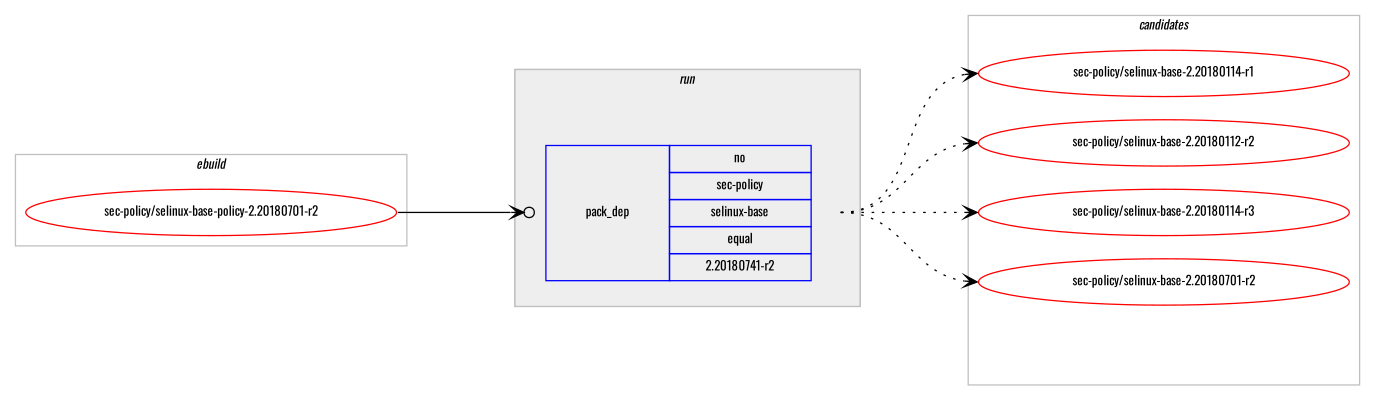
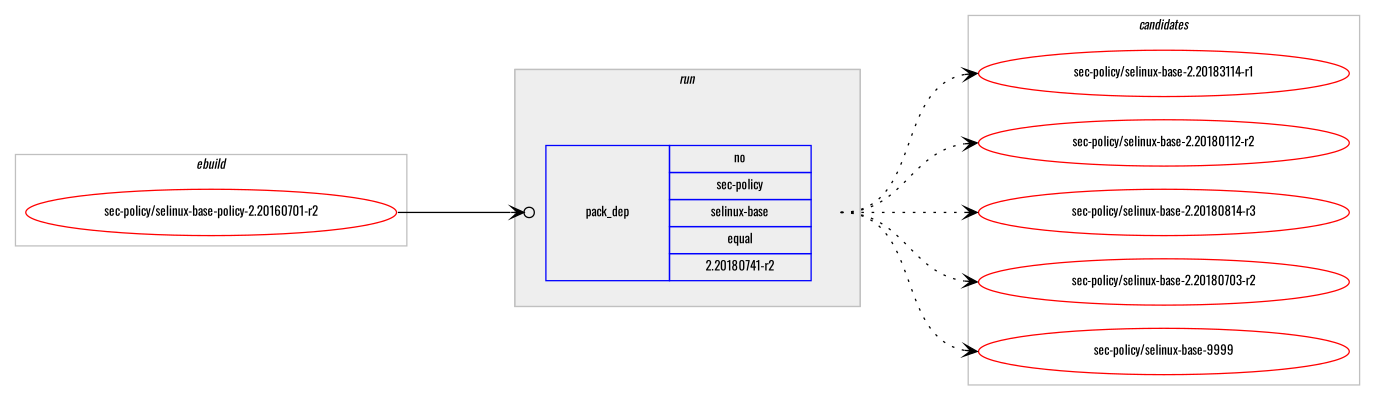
(1164, 73) -> (1164, 73)
(211, 212) -> (211, 212)
(1164, 212) -> (1164, 212)
(1164, 282) -> (1164, 282)
none -> (1164, 351)
